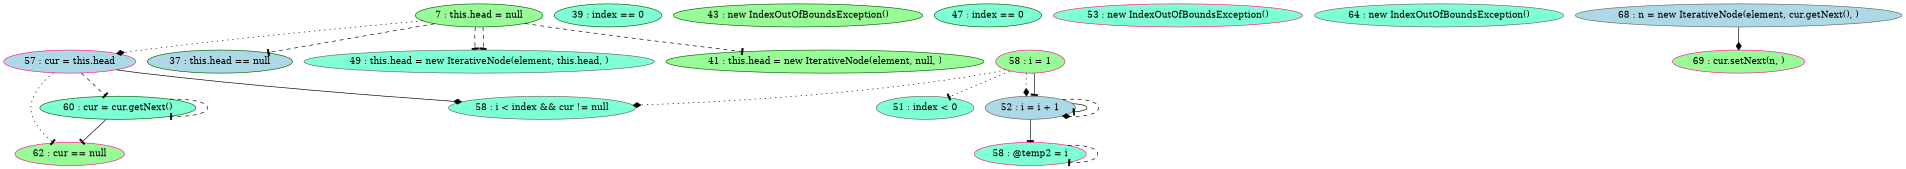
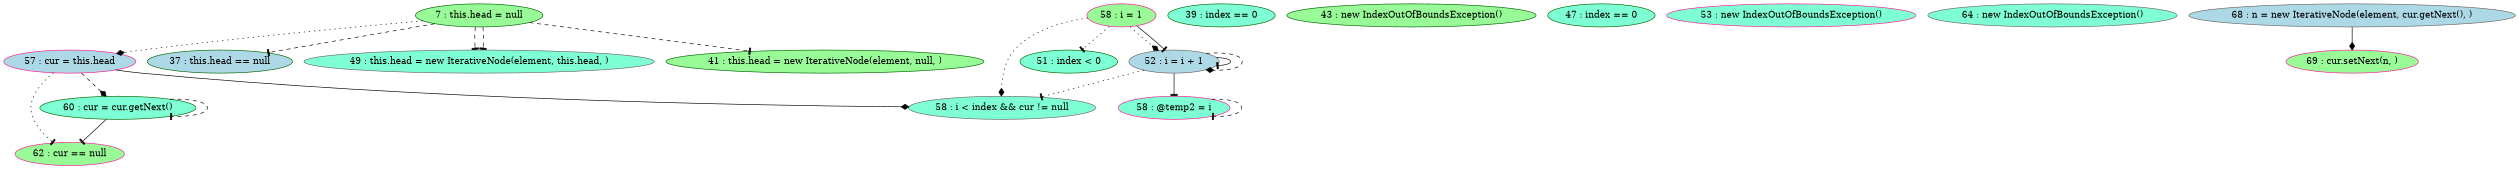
none -> (1094, 83)
(93, 84) -> (91, 82)
(925, 108) -> (1069, 62)
